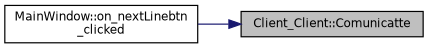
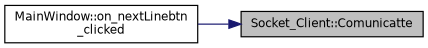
(332, 24) -> (332, 24)
